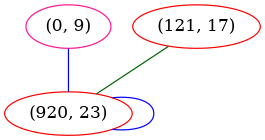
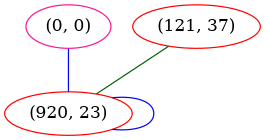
(68, 27) -> (68, 27)
(197, 27) -> (197, 27)
